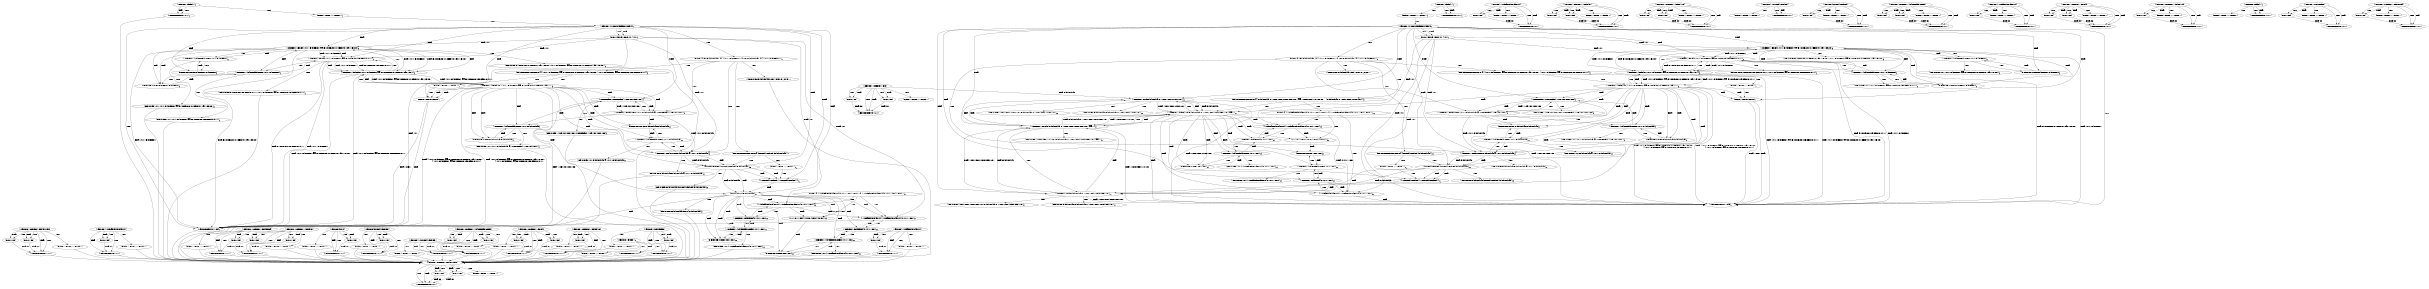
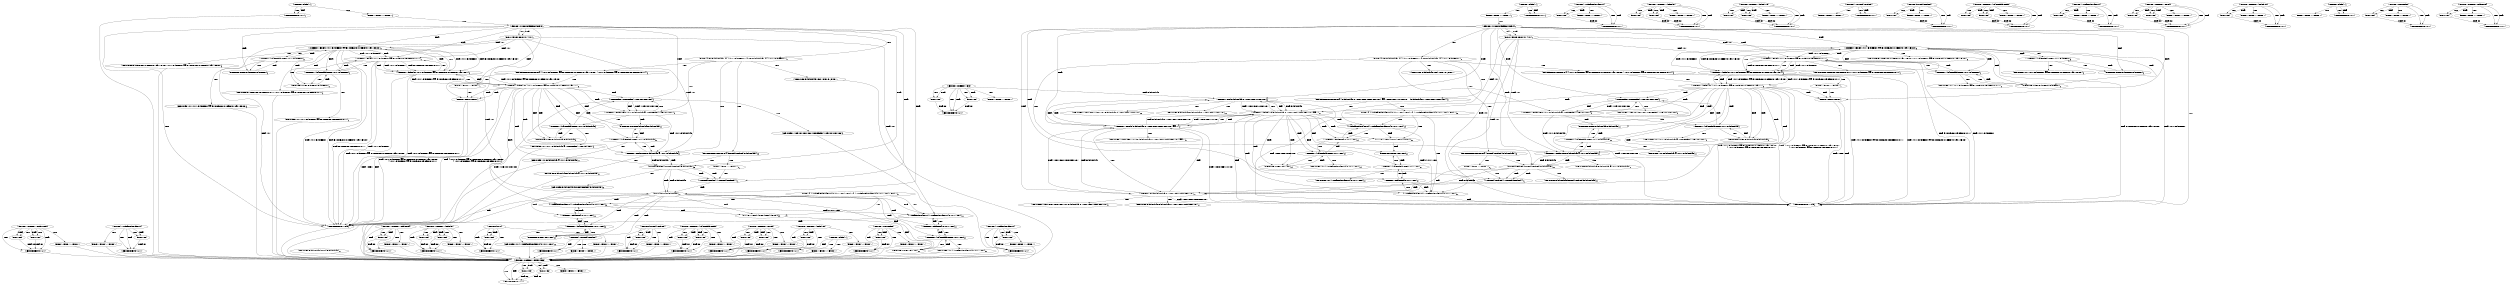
(705, 199) -> none
